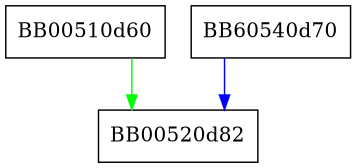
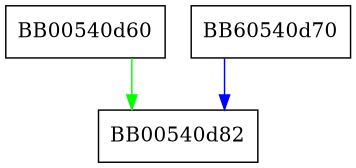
(85, 32) -> (85, 32)
(178, 136) -> (178, 136)
